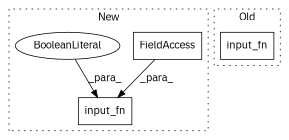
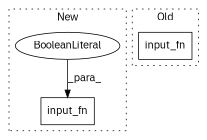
(168, 46) -> none
